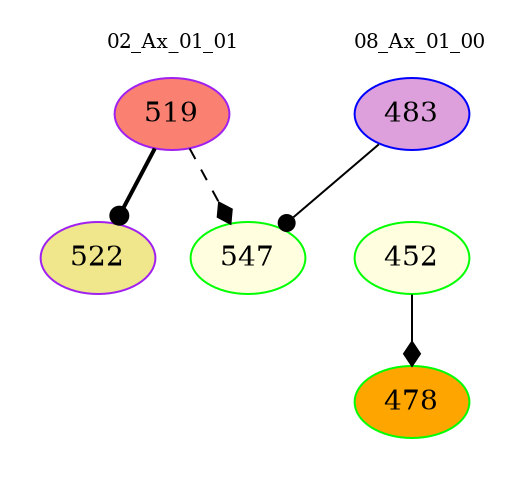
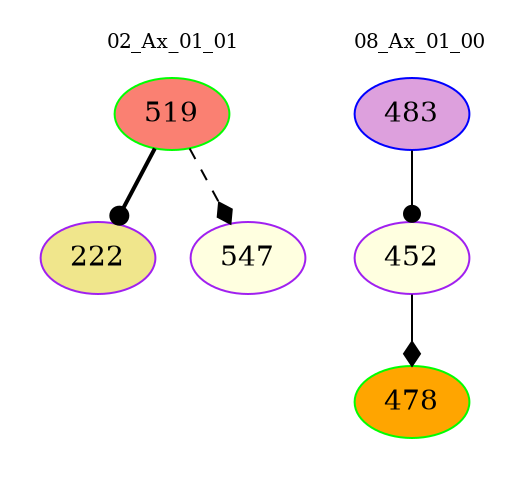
(172, 114) -> (172, 114)
(351, 168) -> (412, 178)
(98, 258) -> (98, 258)
(248, 258) -> (248, 258)
(412, 258) -> (412, 258)
